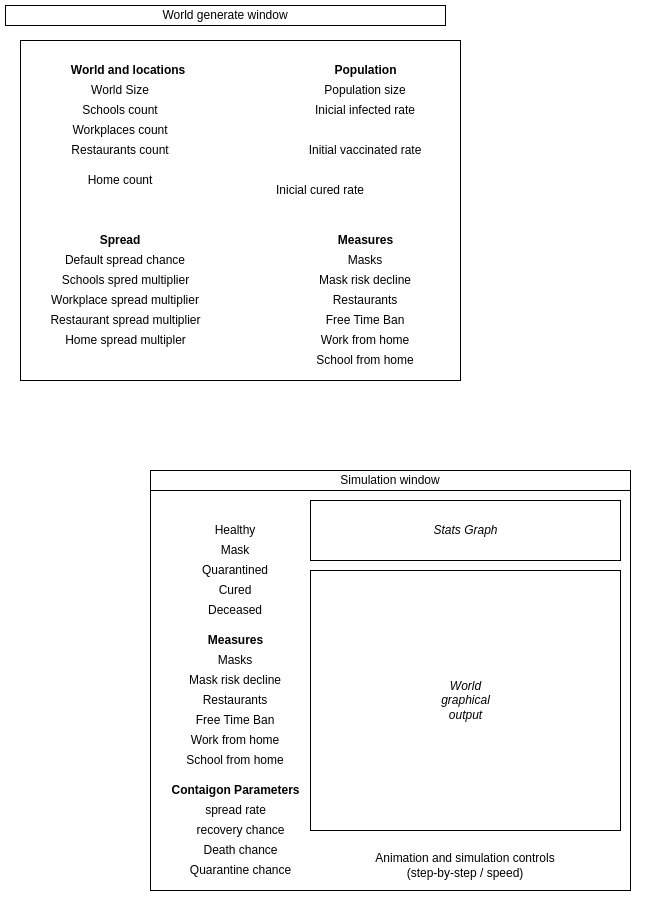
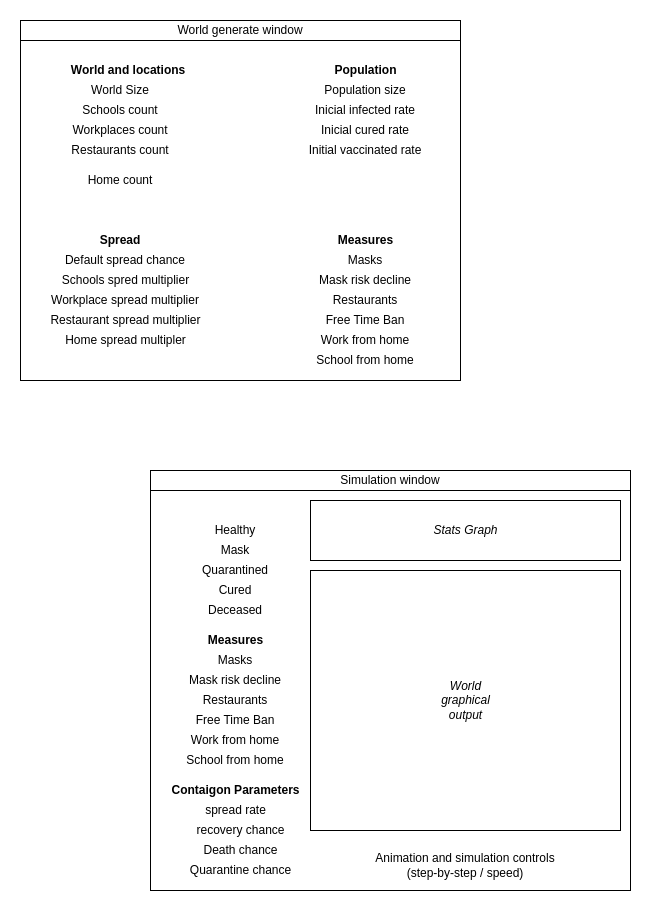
(226, 16) -> (241, 31)
(321, 191) -> (366, 131)
